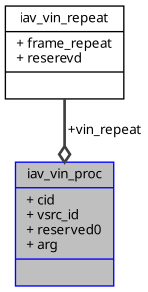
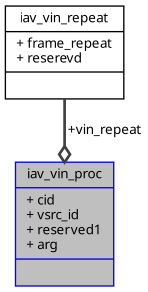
(65, 230) -> (65, 230)
